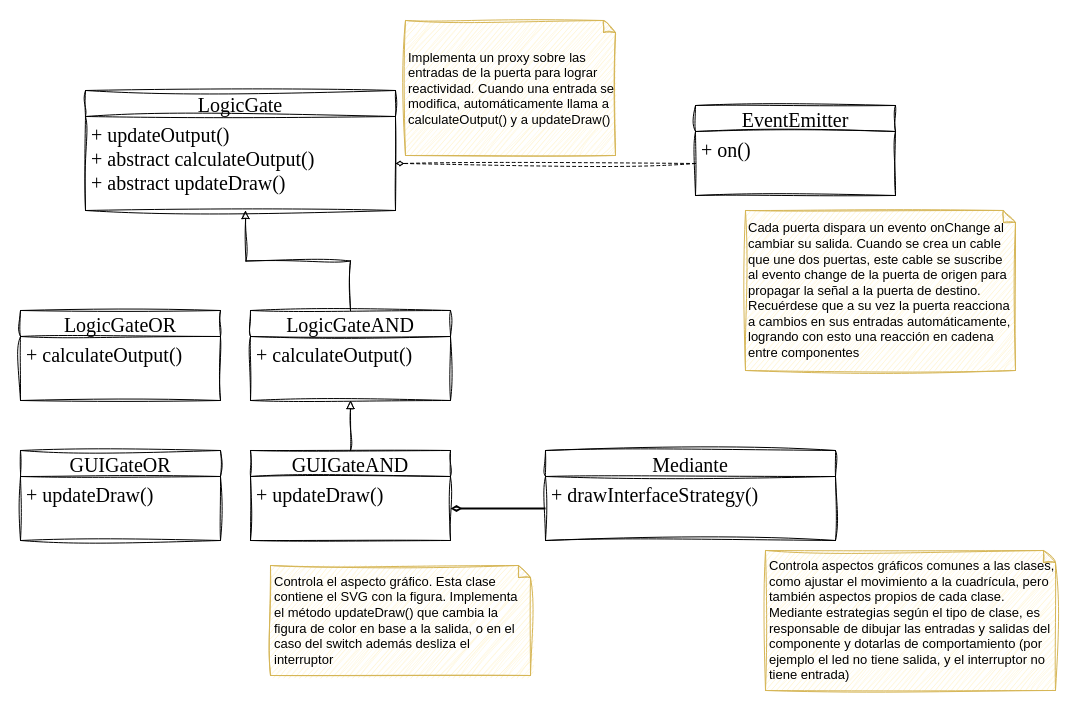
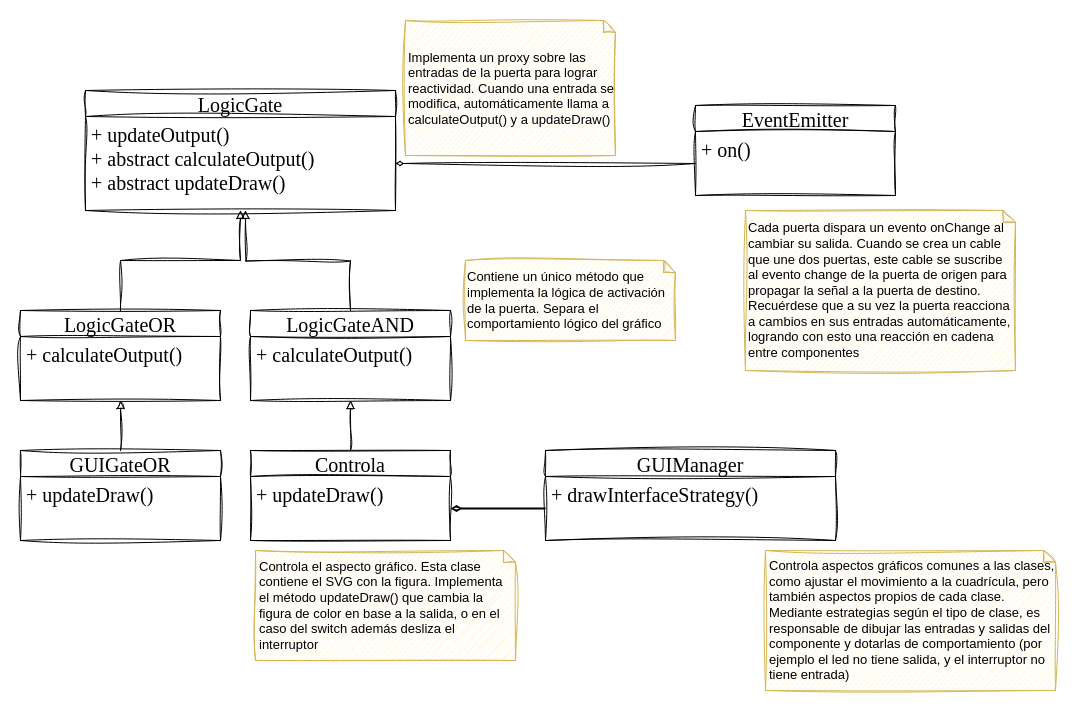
(550, 164) -> (550, 164)
none -> (177, 261)
none -> (571, 301)
none -> (121, 429)
(350, 465) -> (350, 465)
(690, 465) -> (690, 465)
(401, 621) -> (386, 606)
